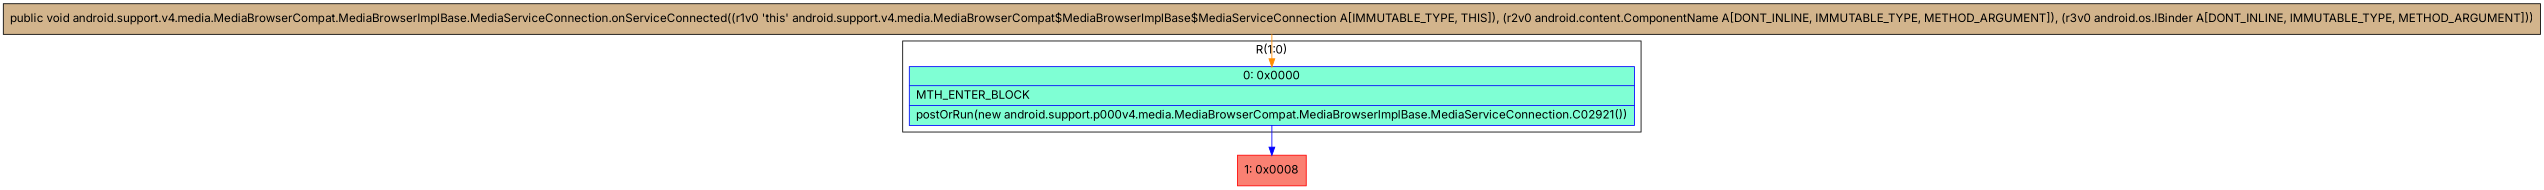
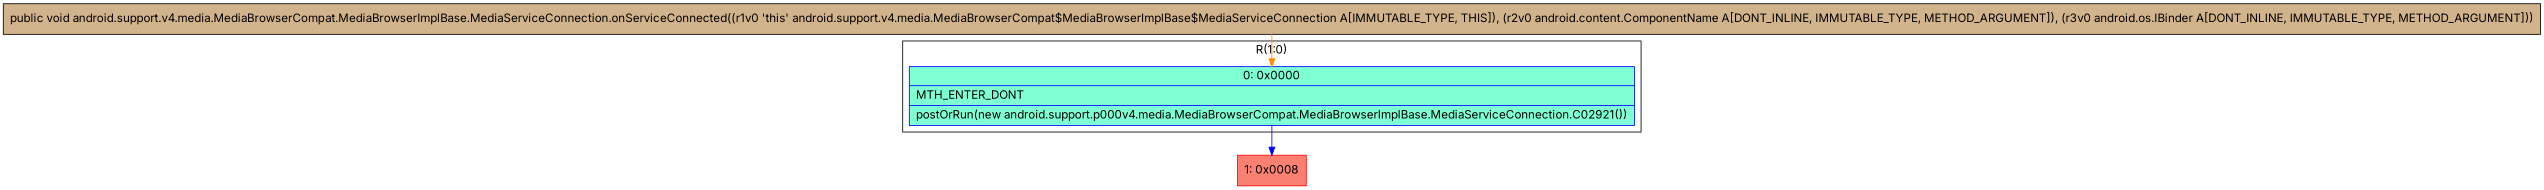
(973, 95) -> (970, 95)
